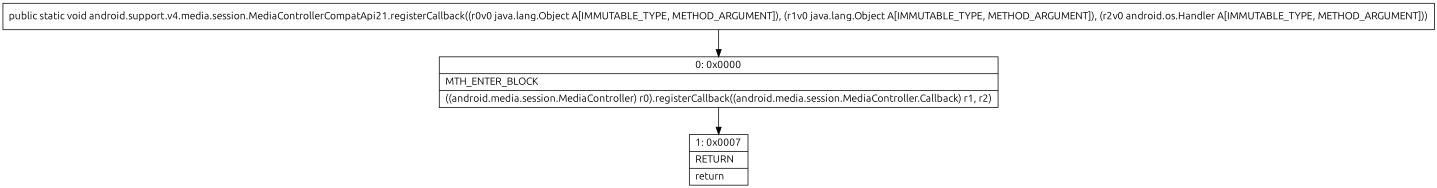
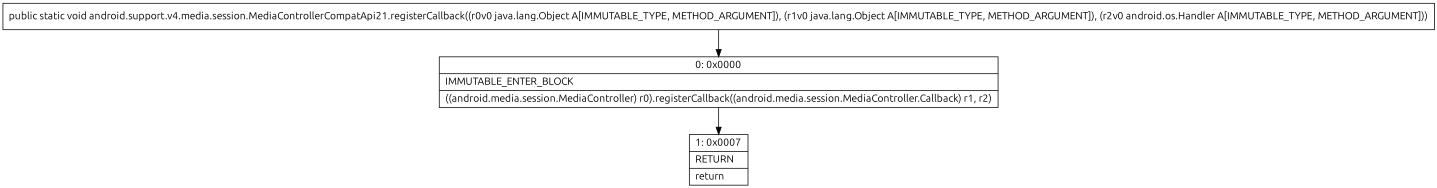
(492, 82) -> (509, 82)
